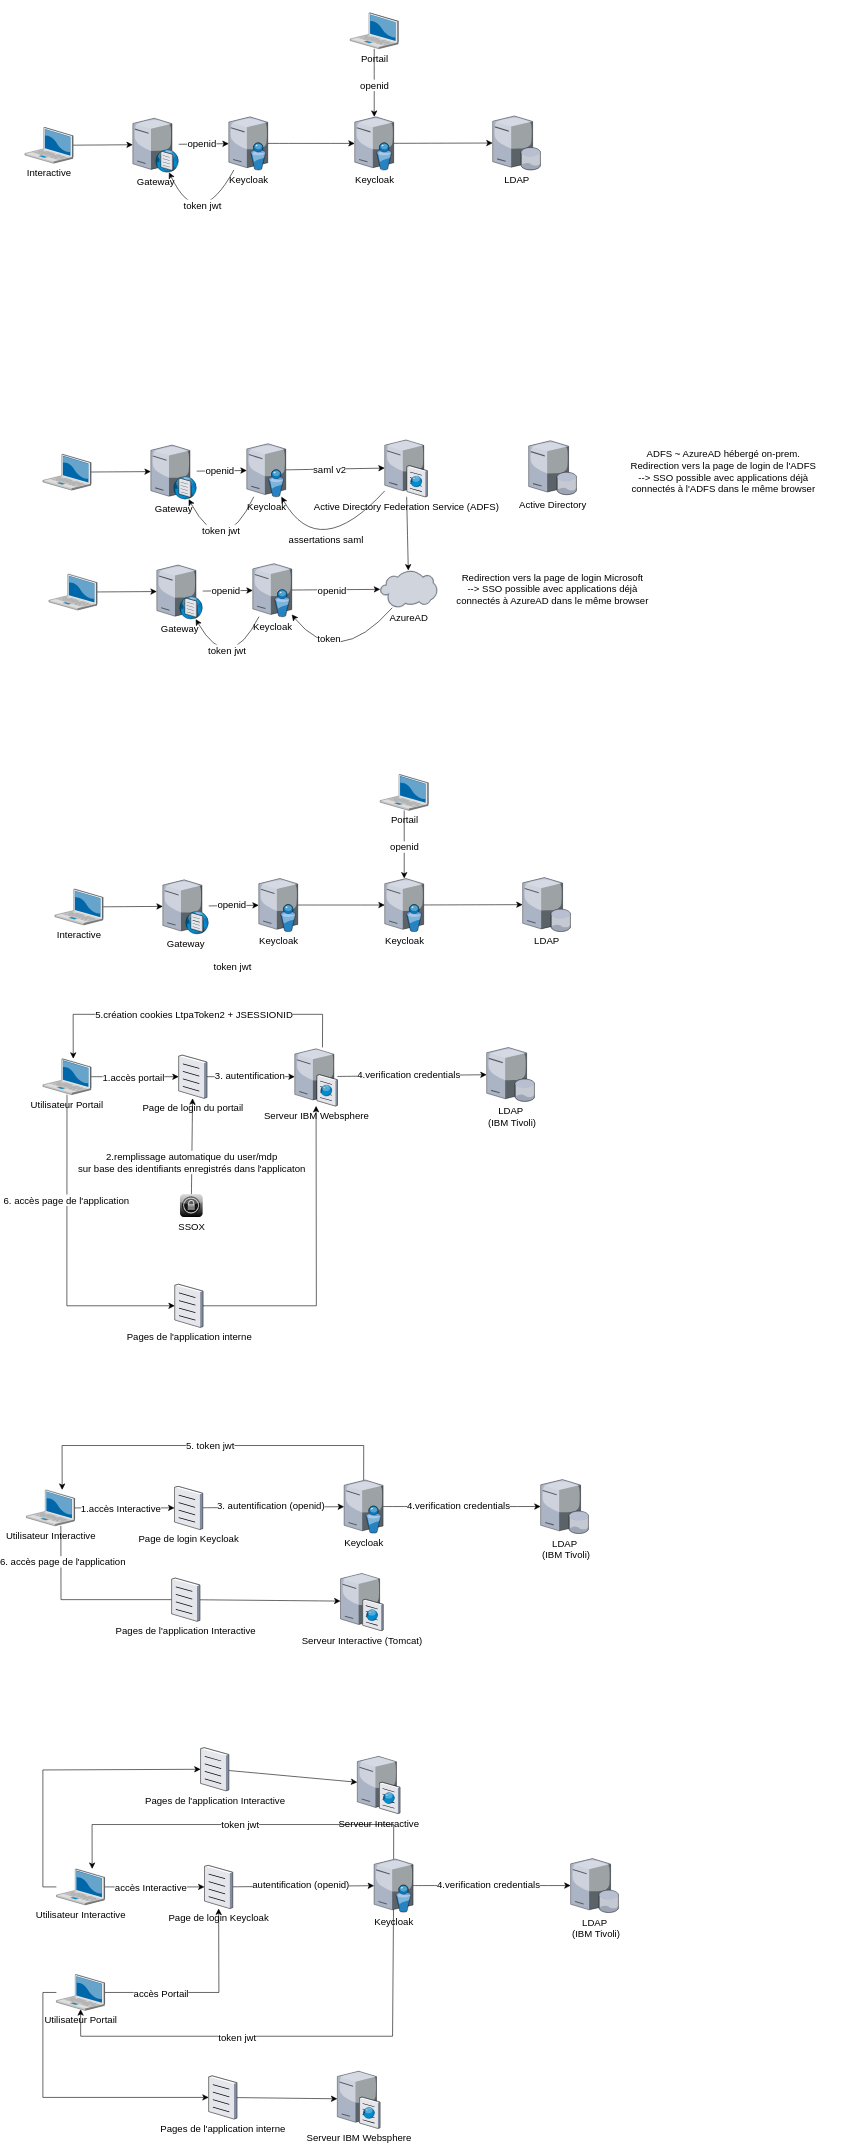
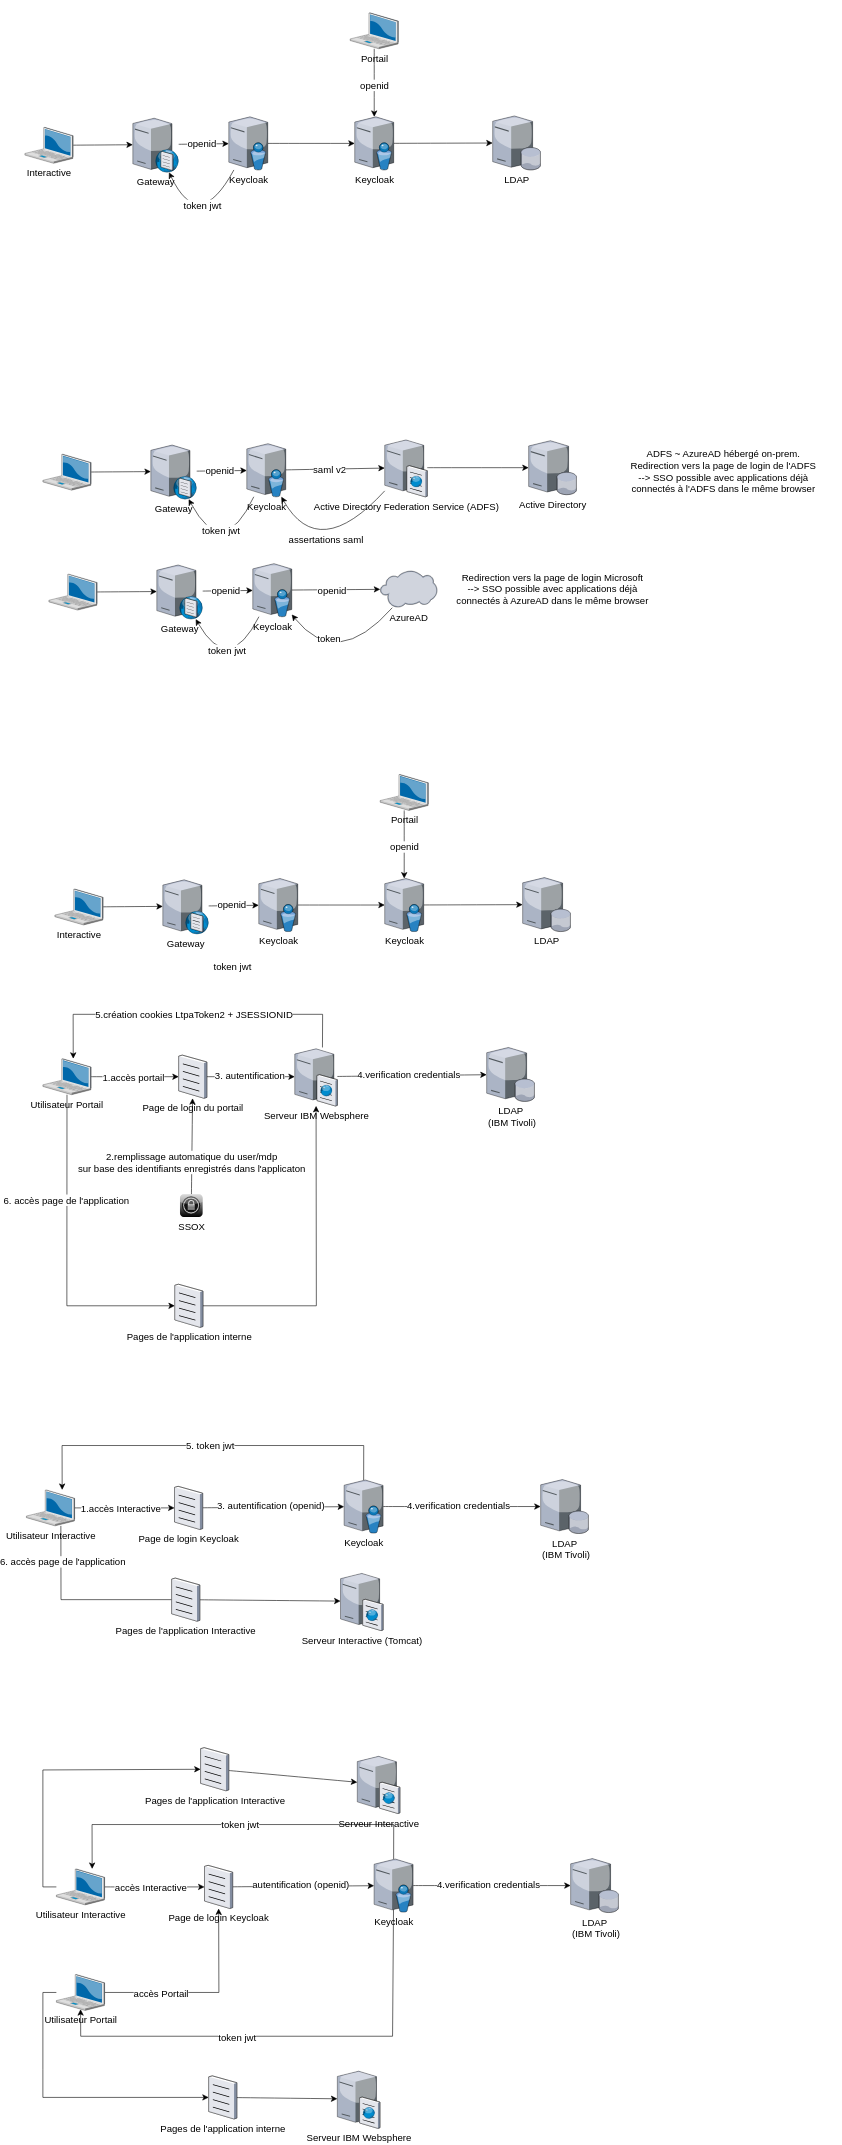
(408, 534) -> (522, 467)
